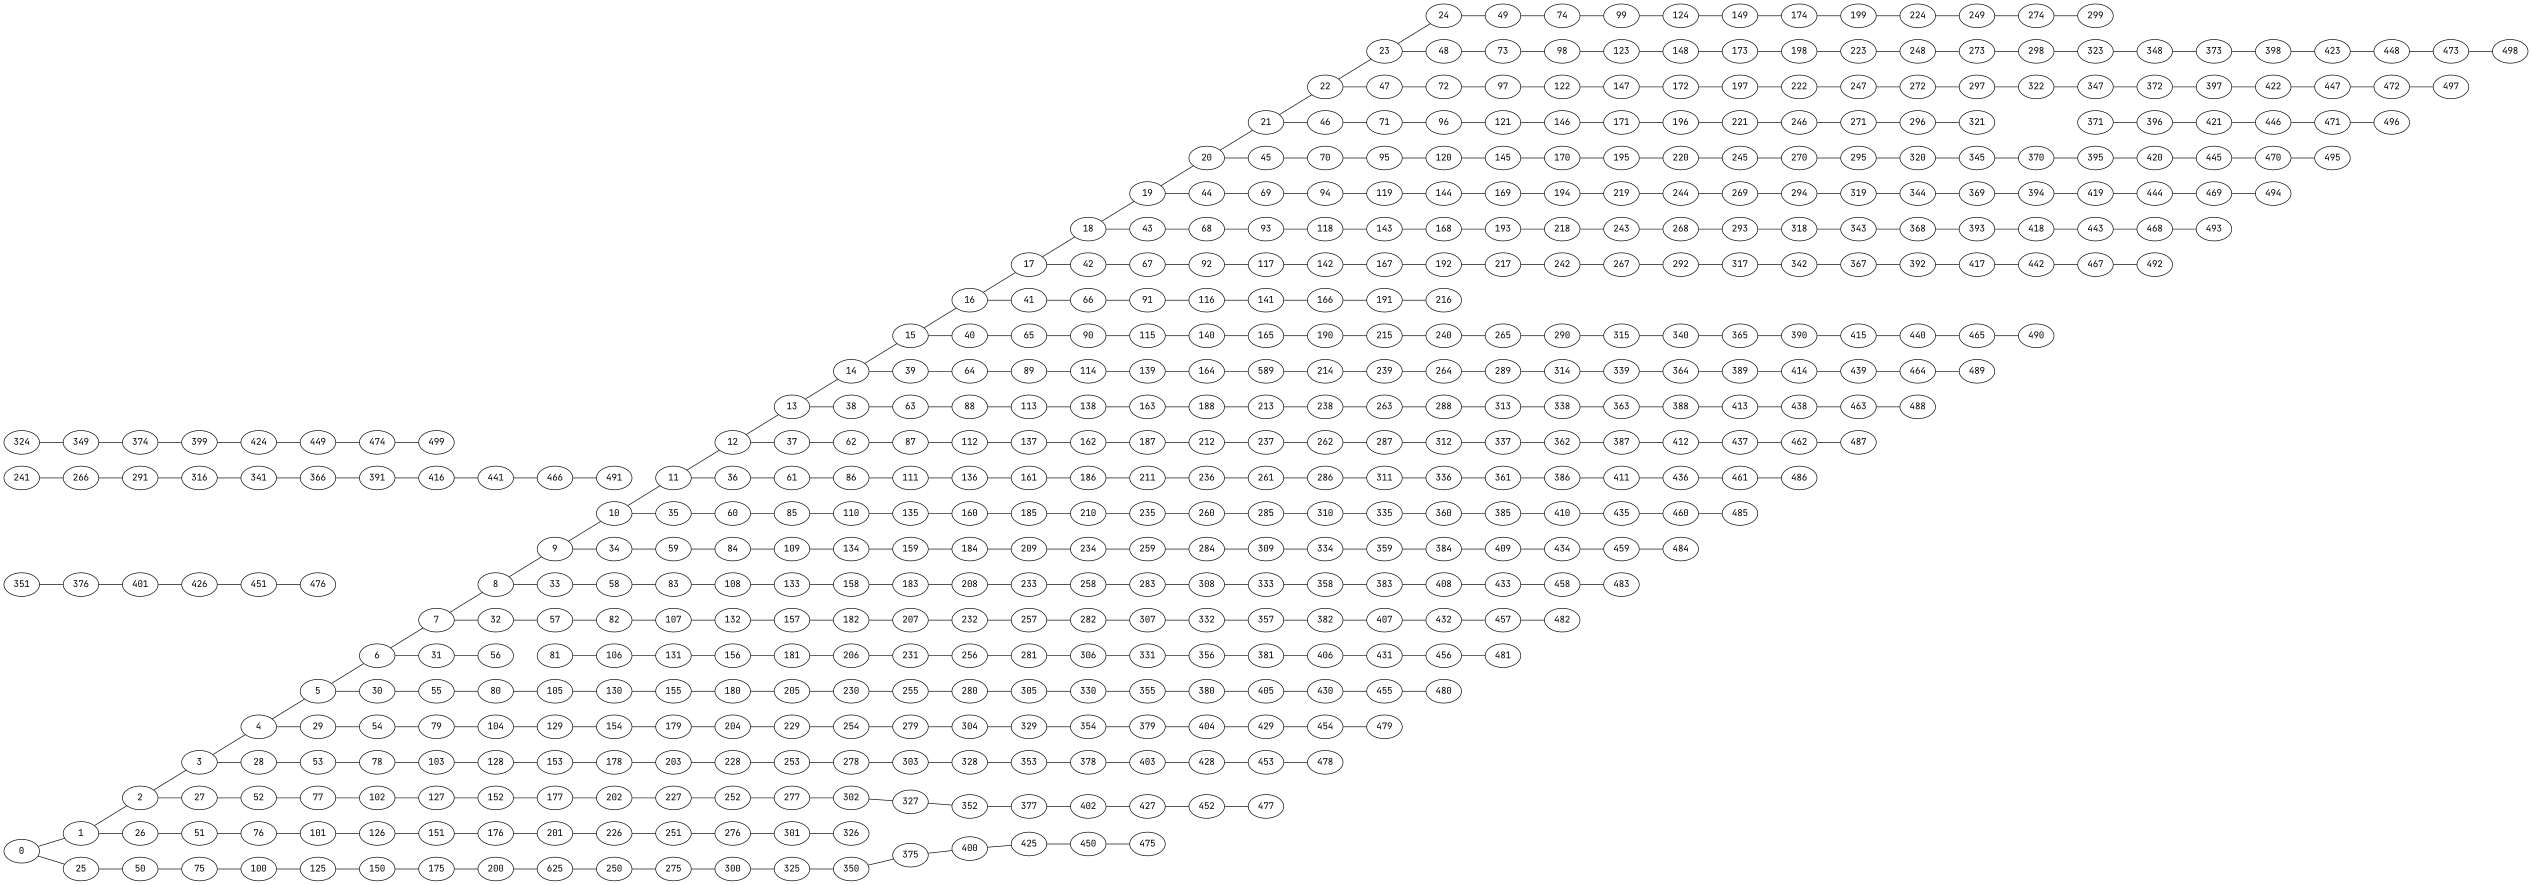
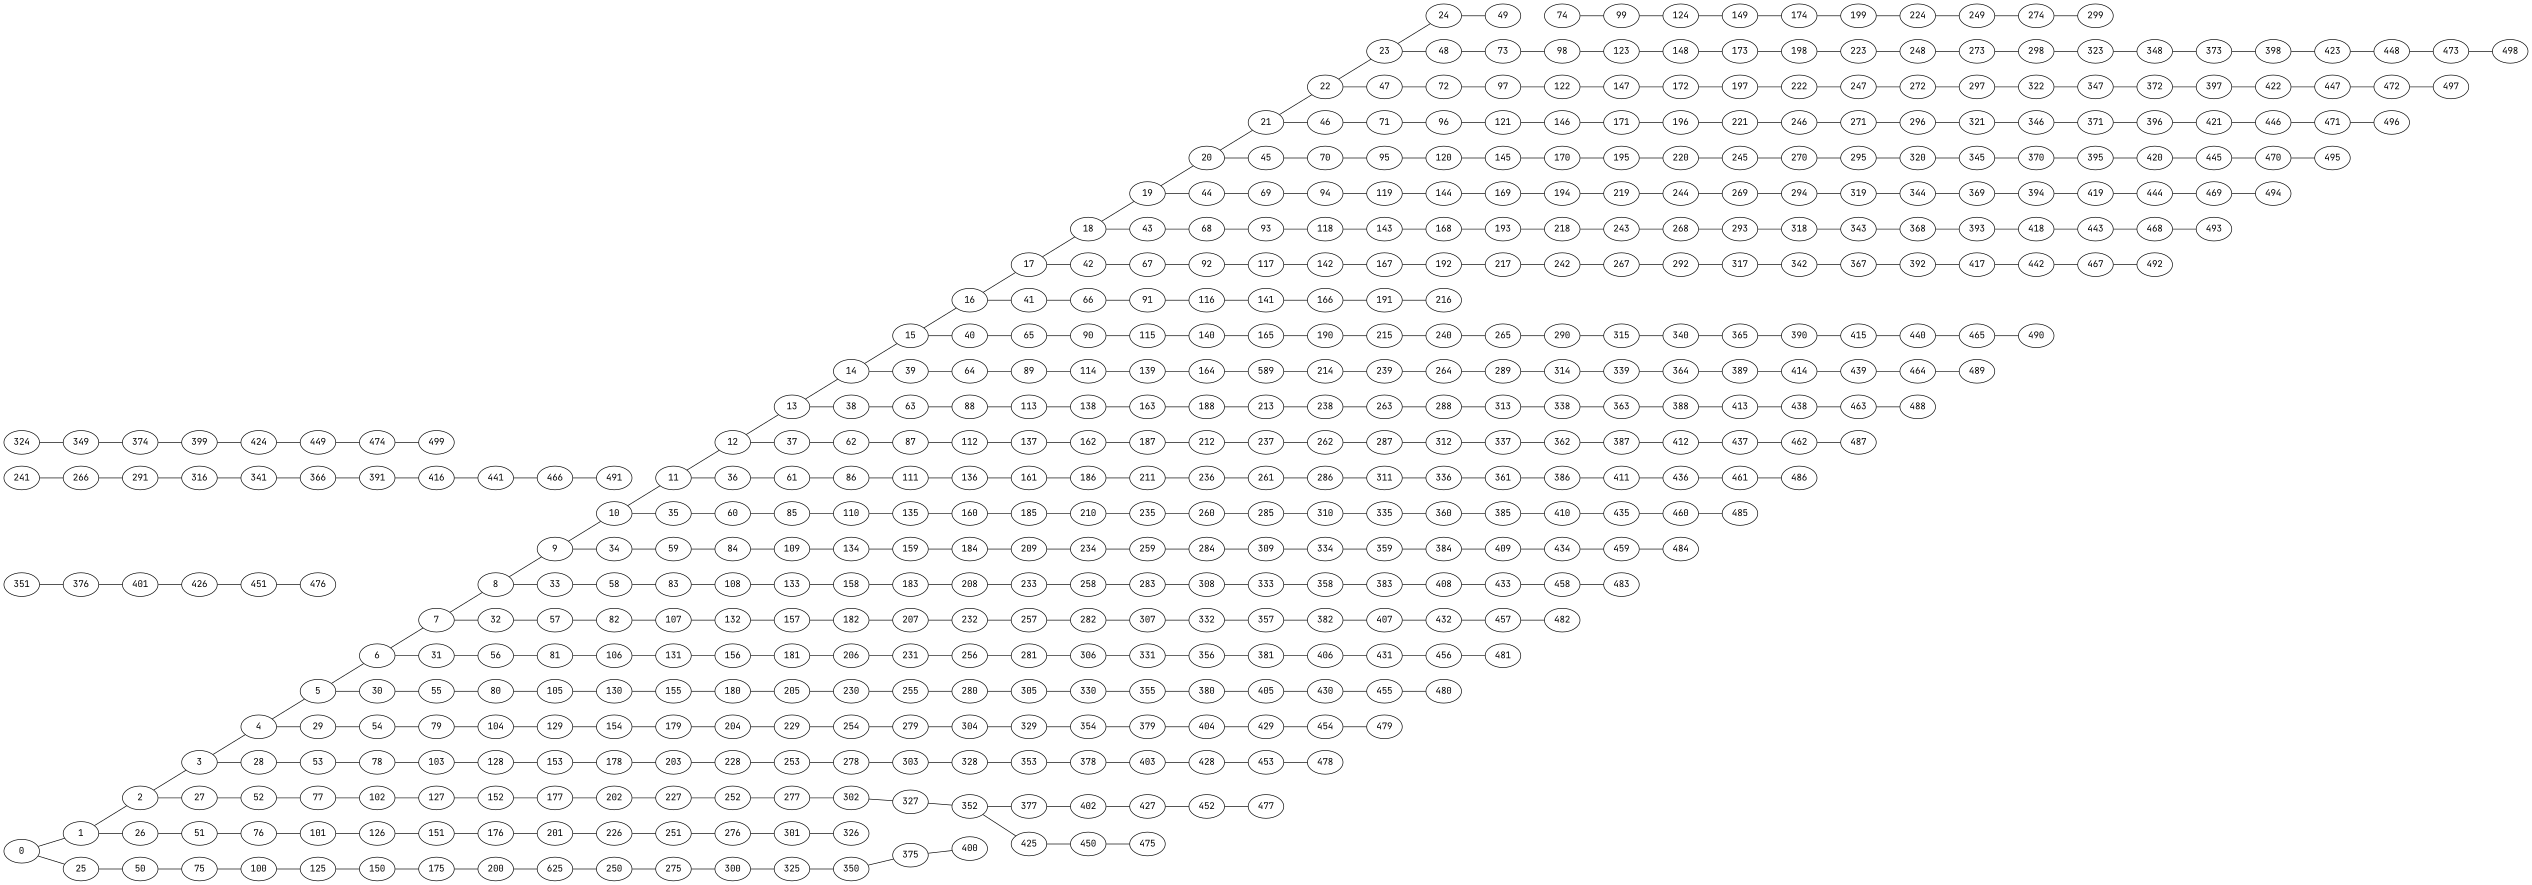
(1533, 16) -> none
none -> (2036, 122)
none -> (525, 656)
(999, 846) -> (999, 825)
